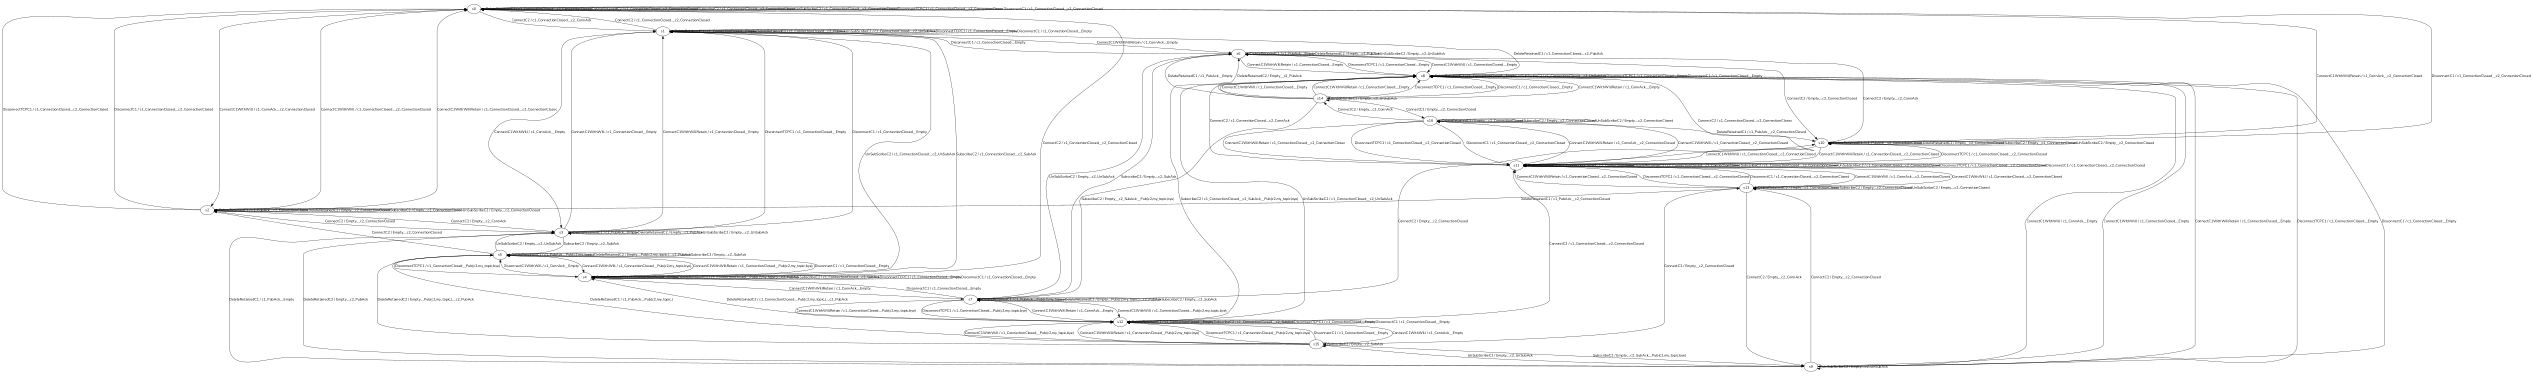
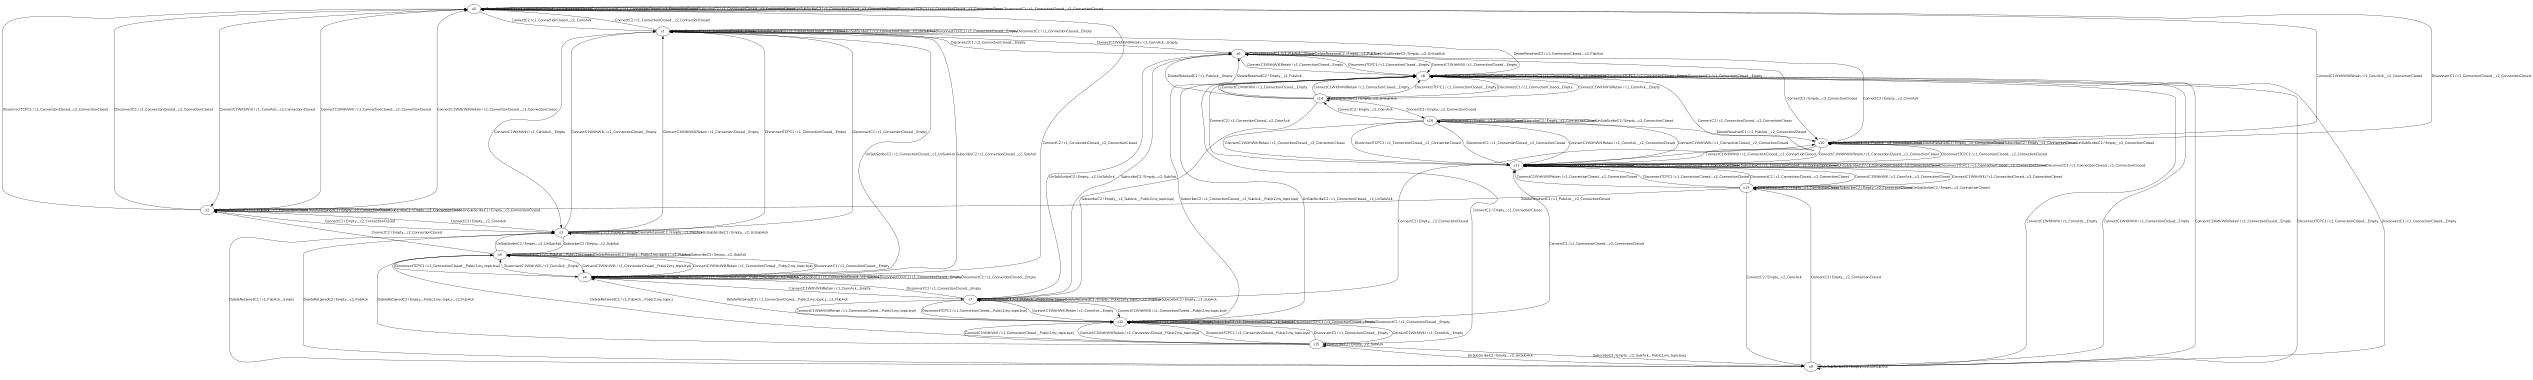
(1590, 335) -> (1369, 173)
